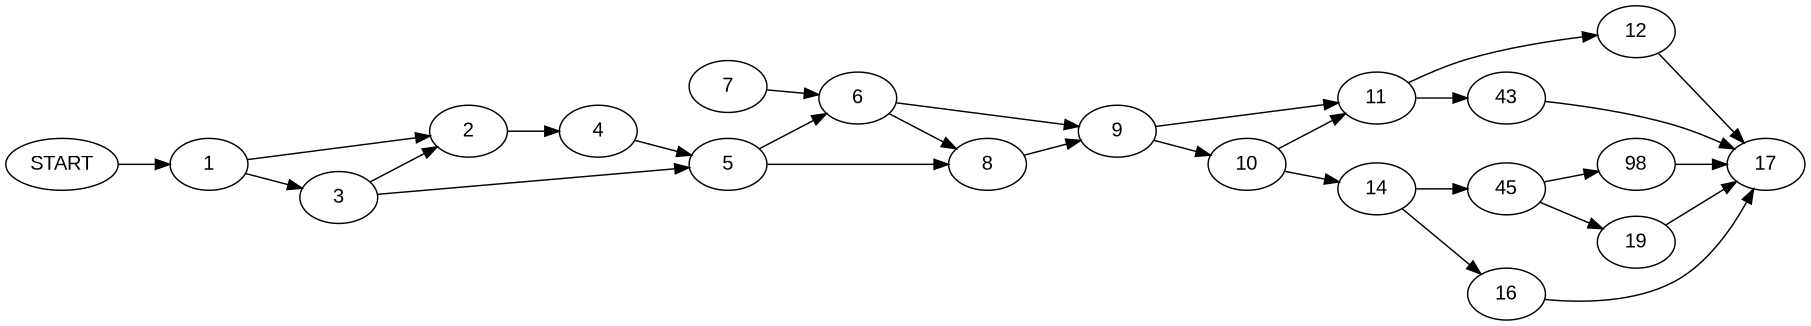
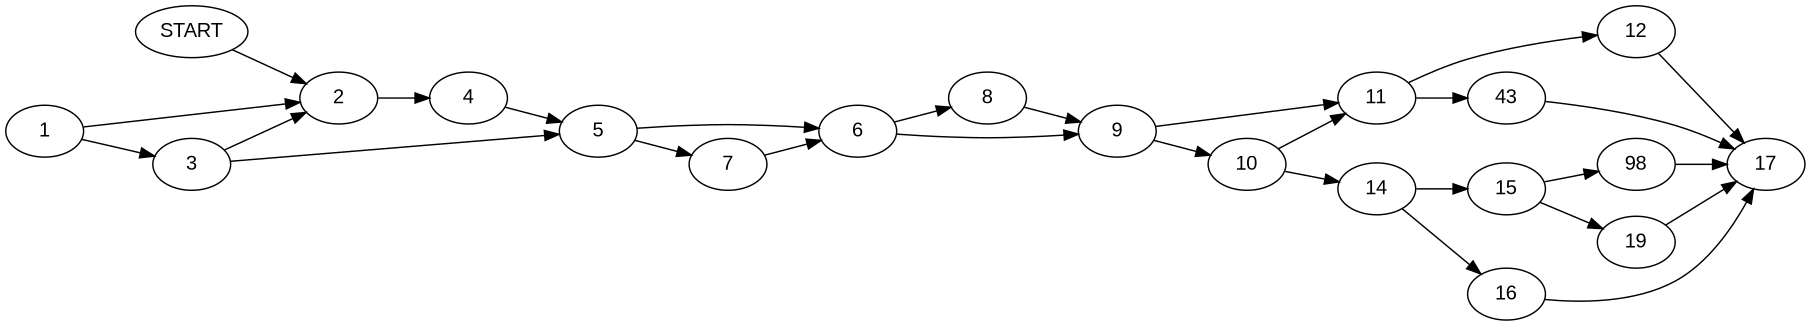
(137, 164) -> (263, 64)
(851, 164) -> (656, 146)
(1507, 189) -> (1507, 189)
